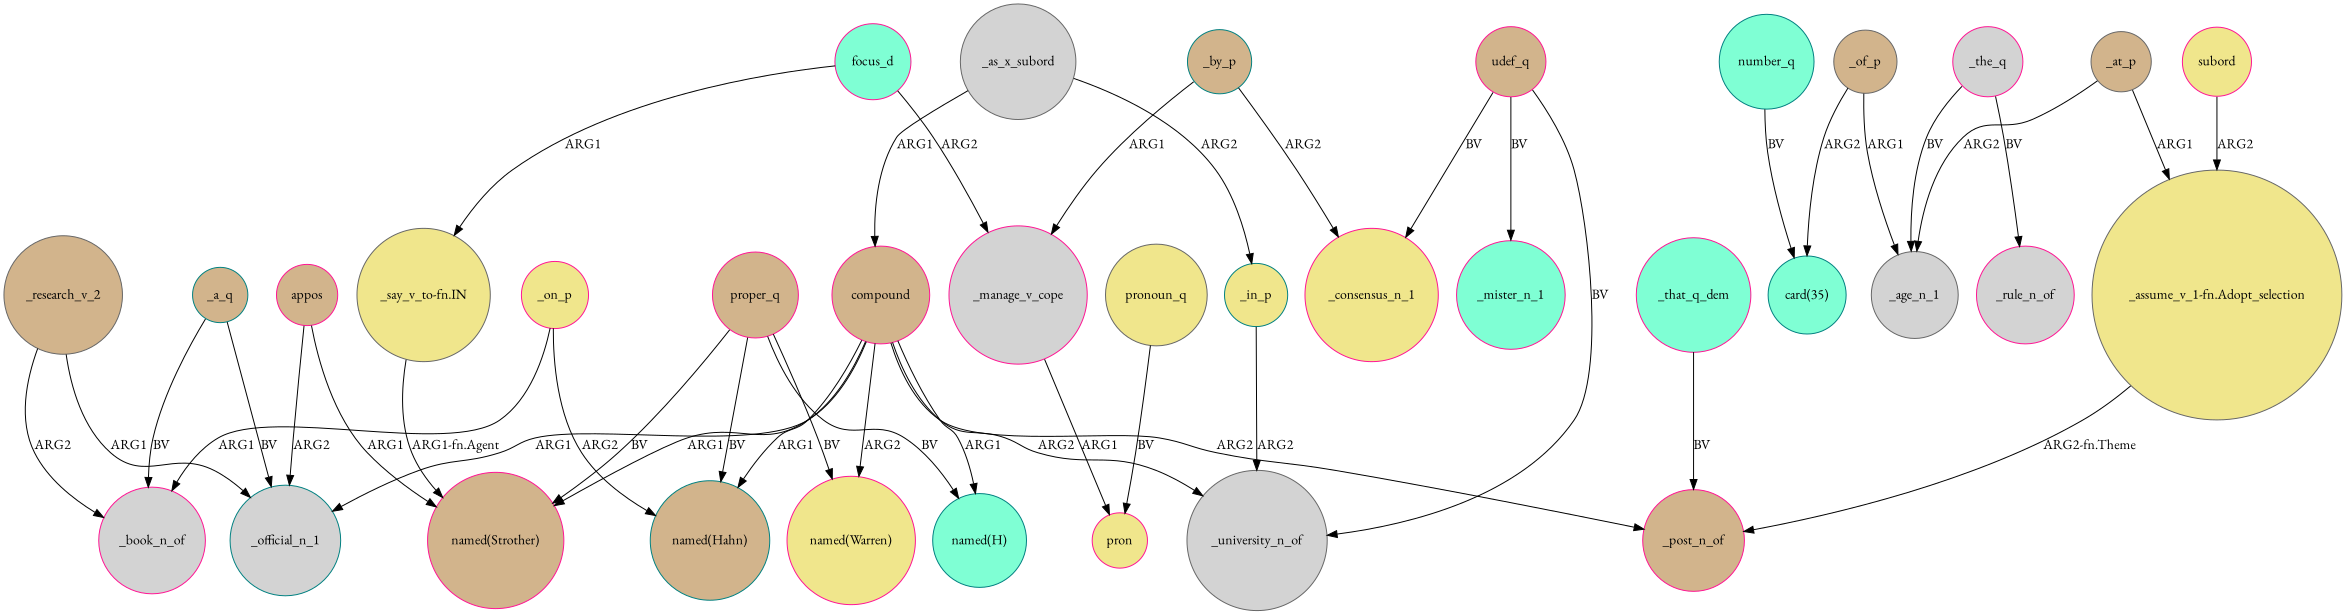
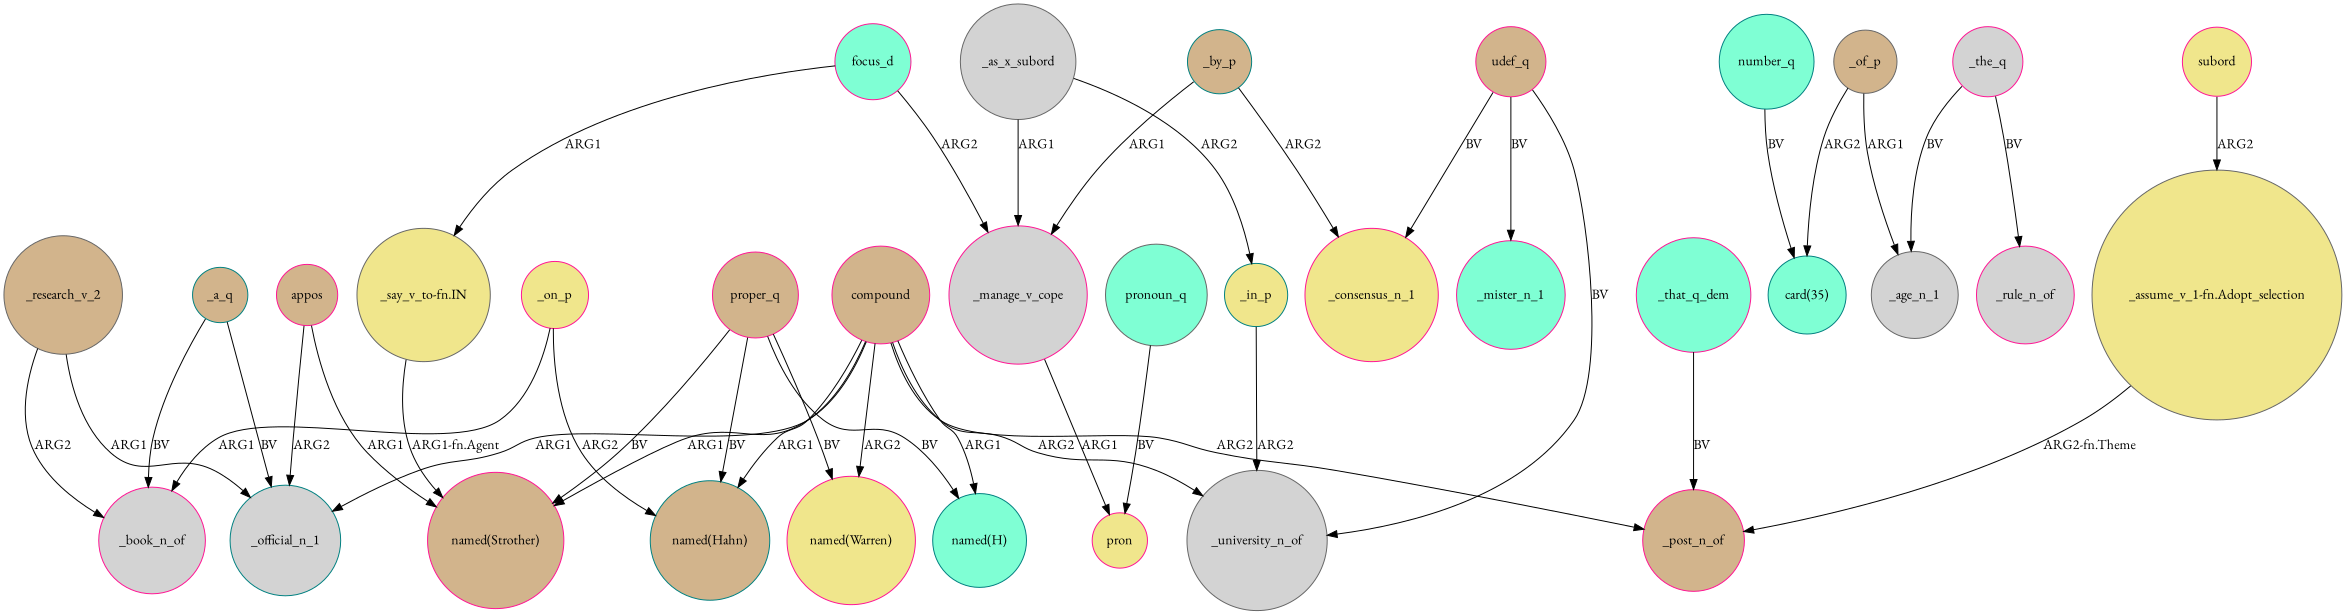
(2121, 62) -> none
(892, 145) -> (1018, 167)
(1156, 295) -> (1156, 295)
